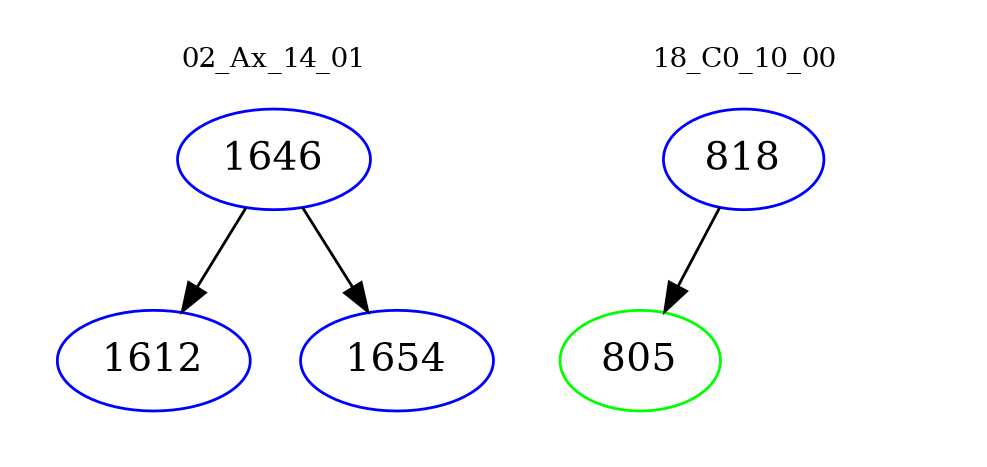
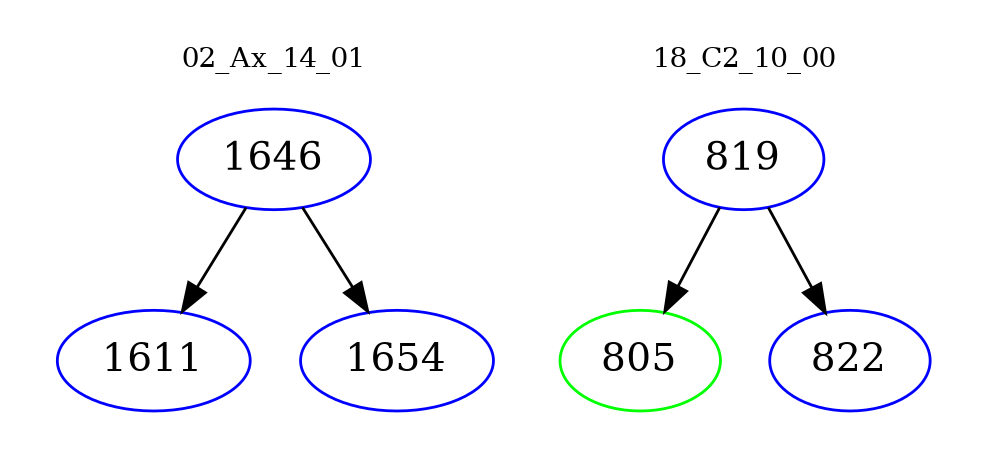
(745, 60) -> (745, 60)
(744, 159) -> (744, 159)
(154, 361) -> (154, 361)
none -> (850, 361)
